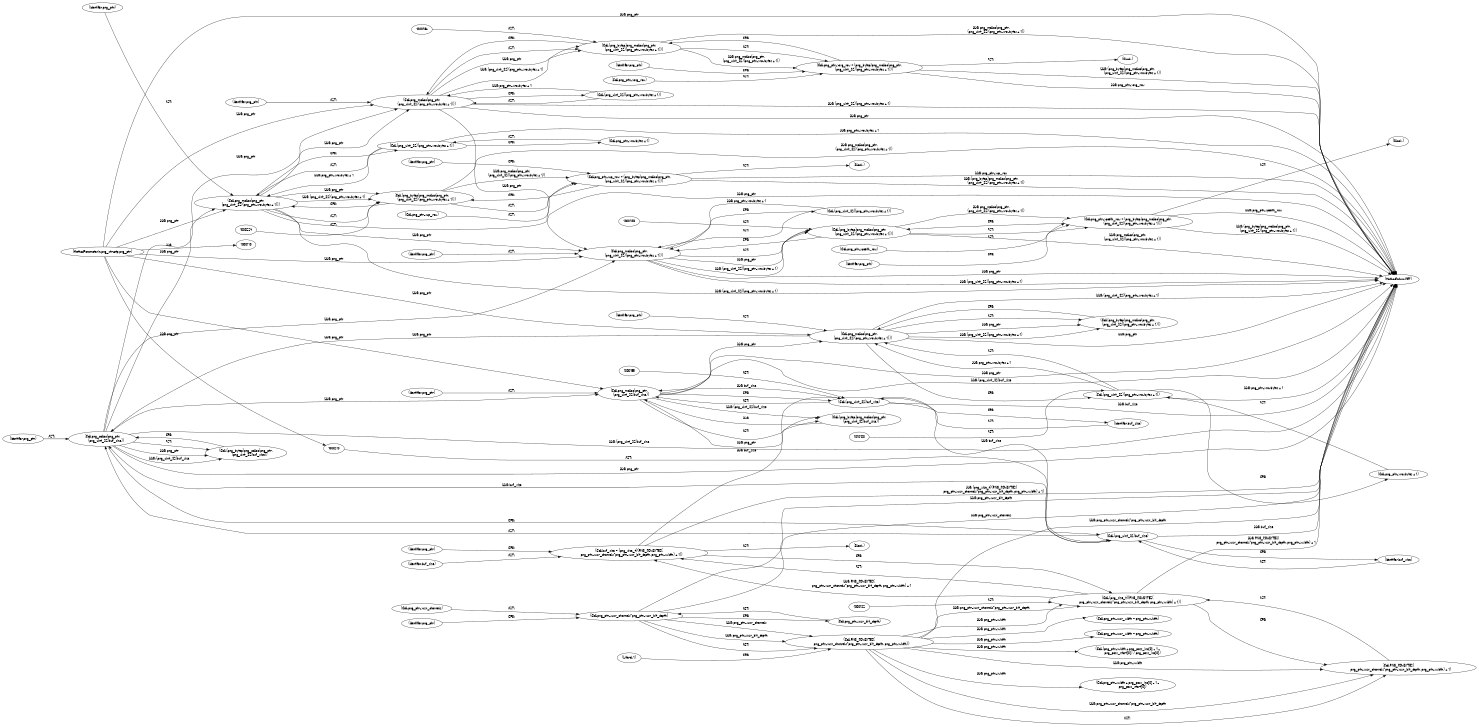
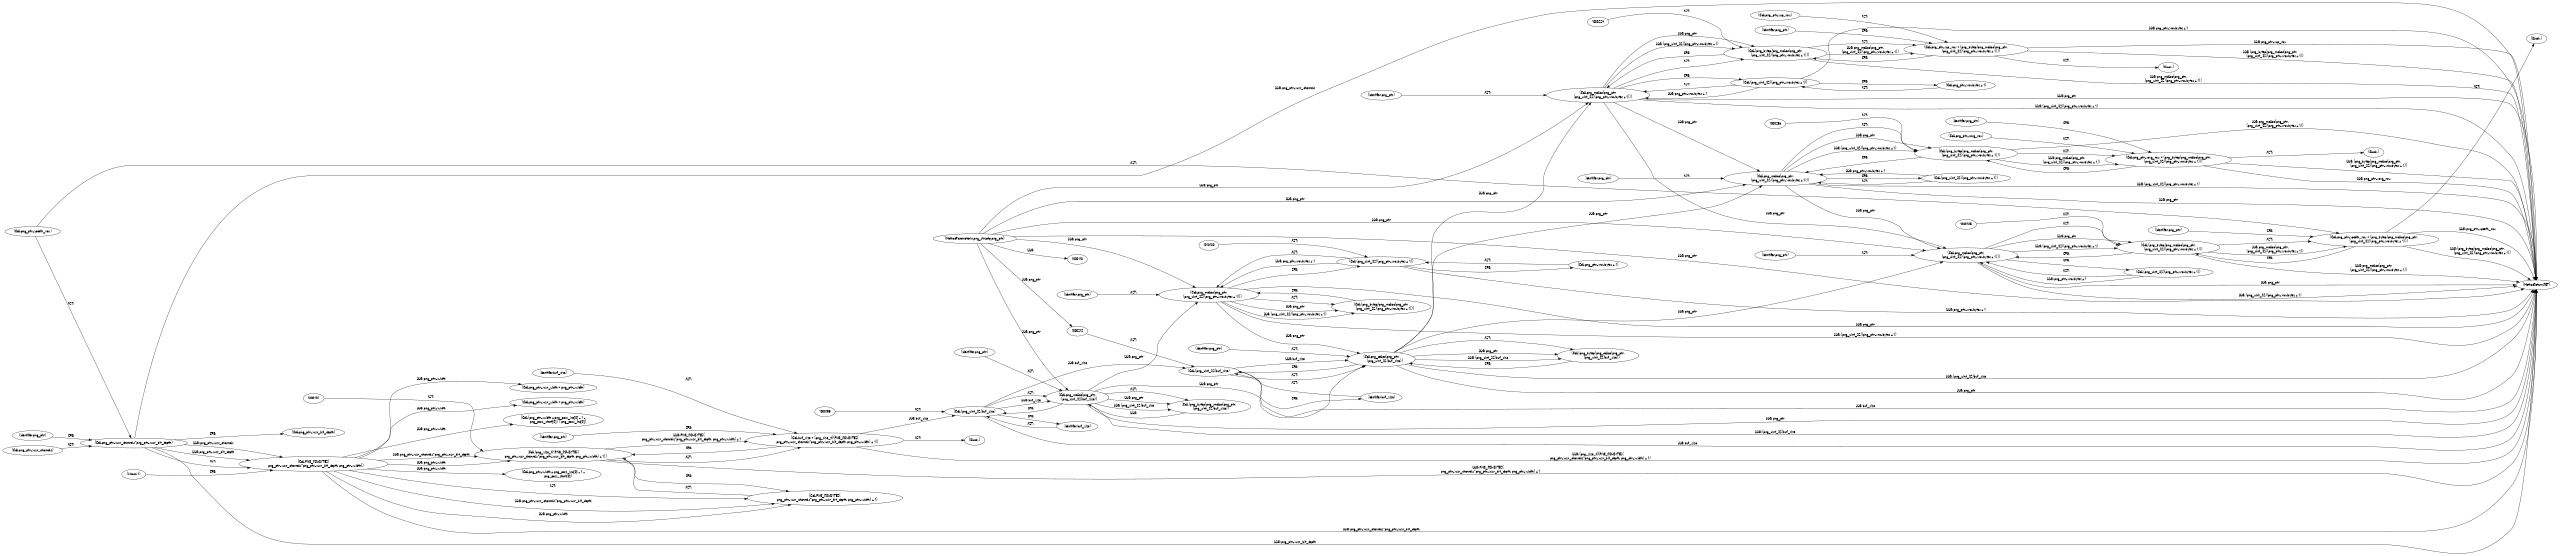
(350, 402) -> (1244, 391)
(756, 611) -> (83, 336)
